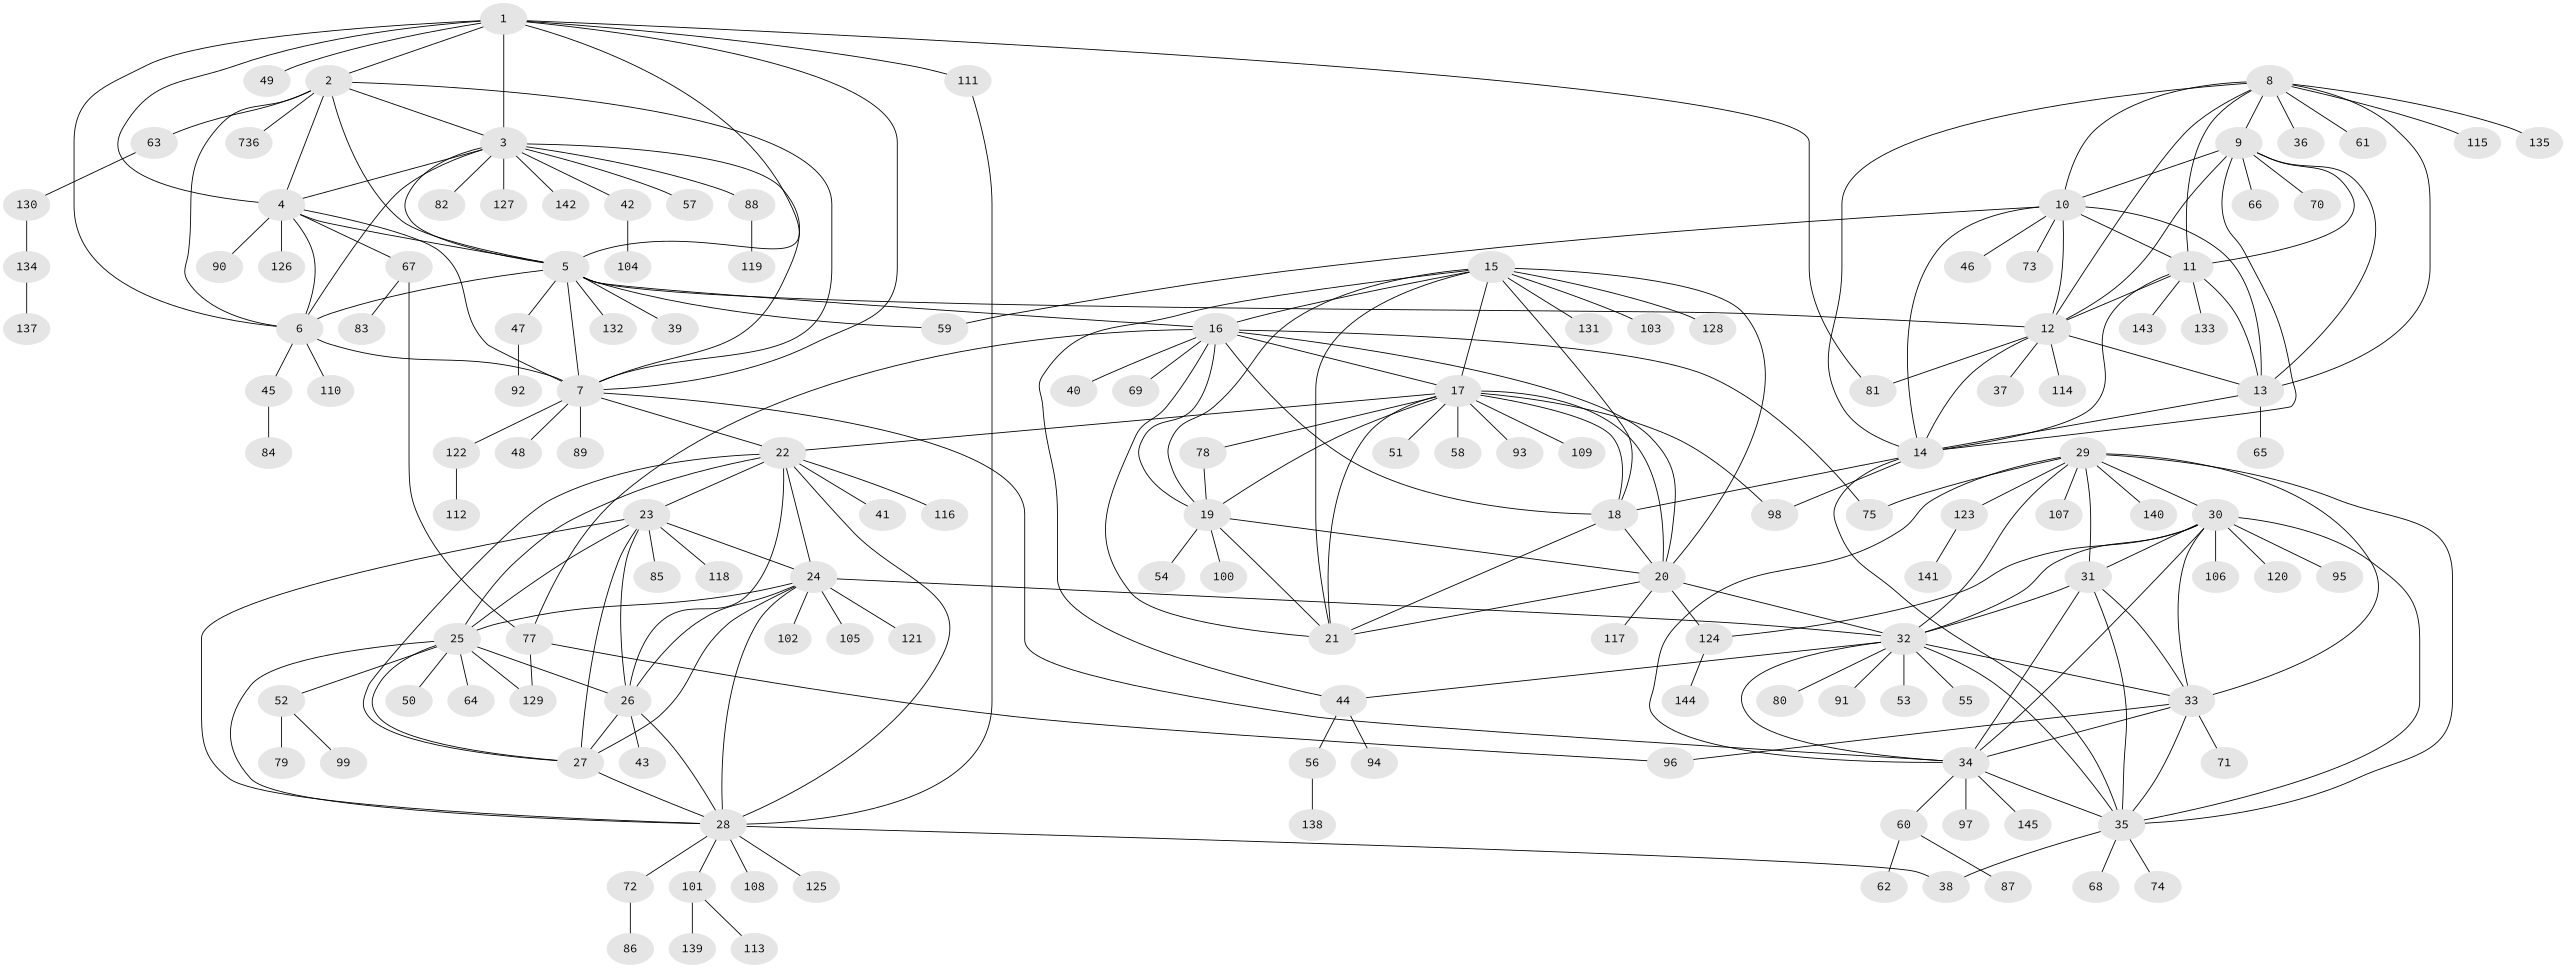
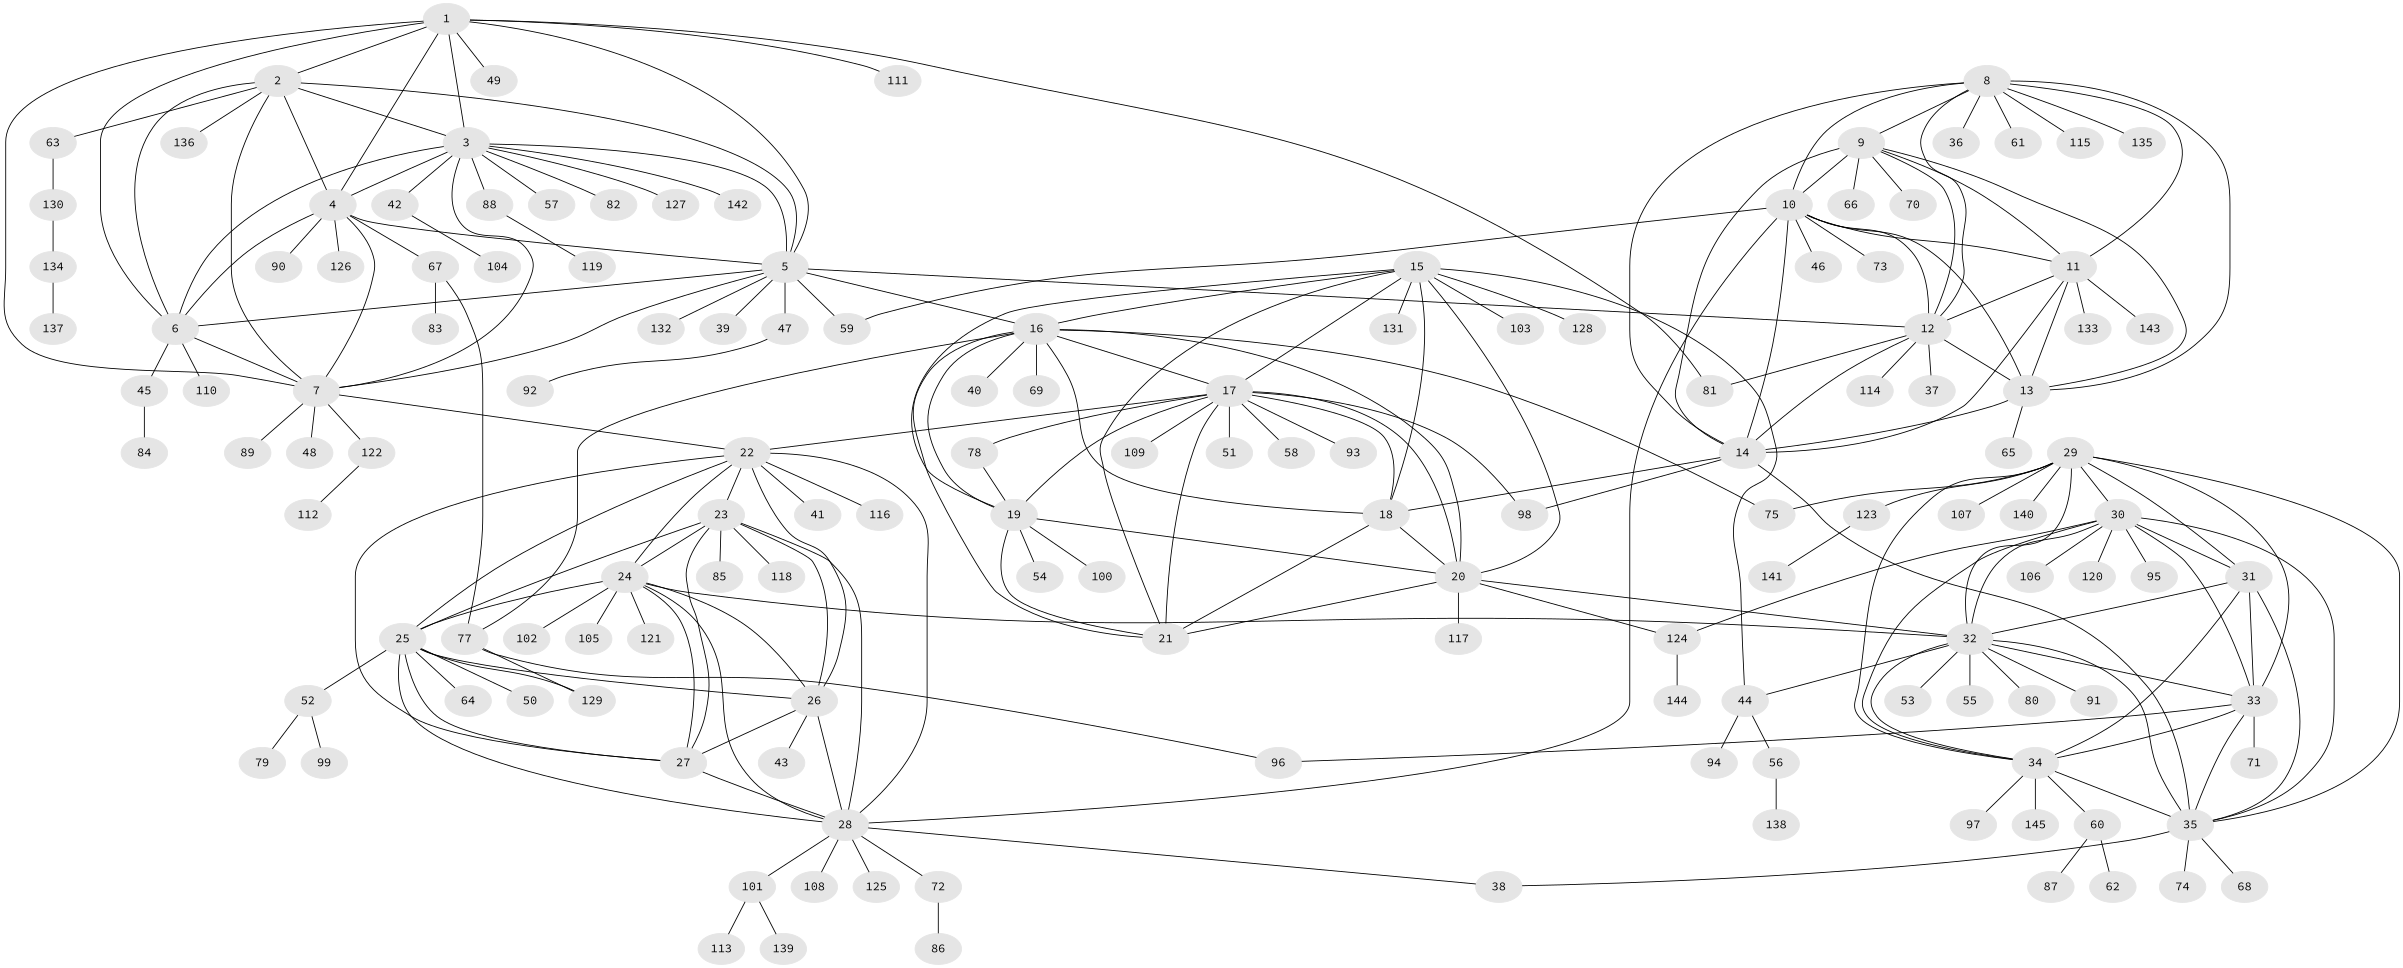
(249, 143) -> (184, 143)
(992, 548) -> (1485, 761)
(1188, 696) -> none
